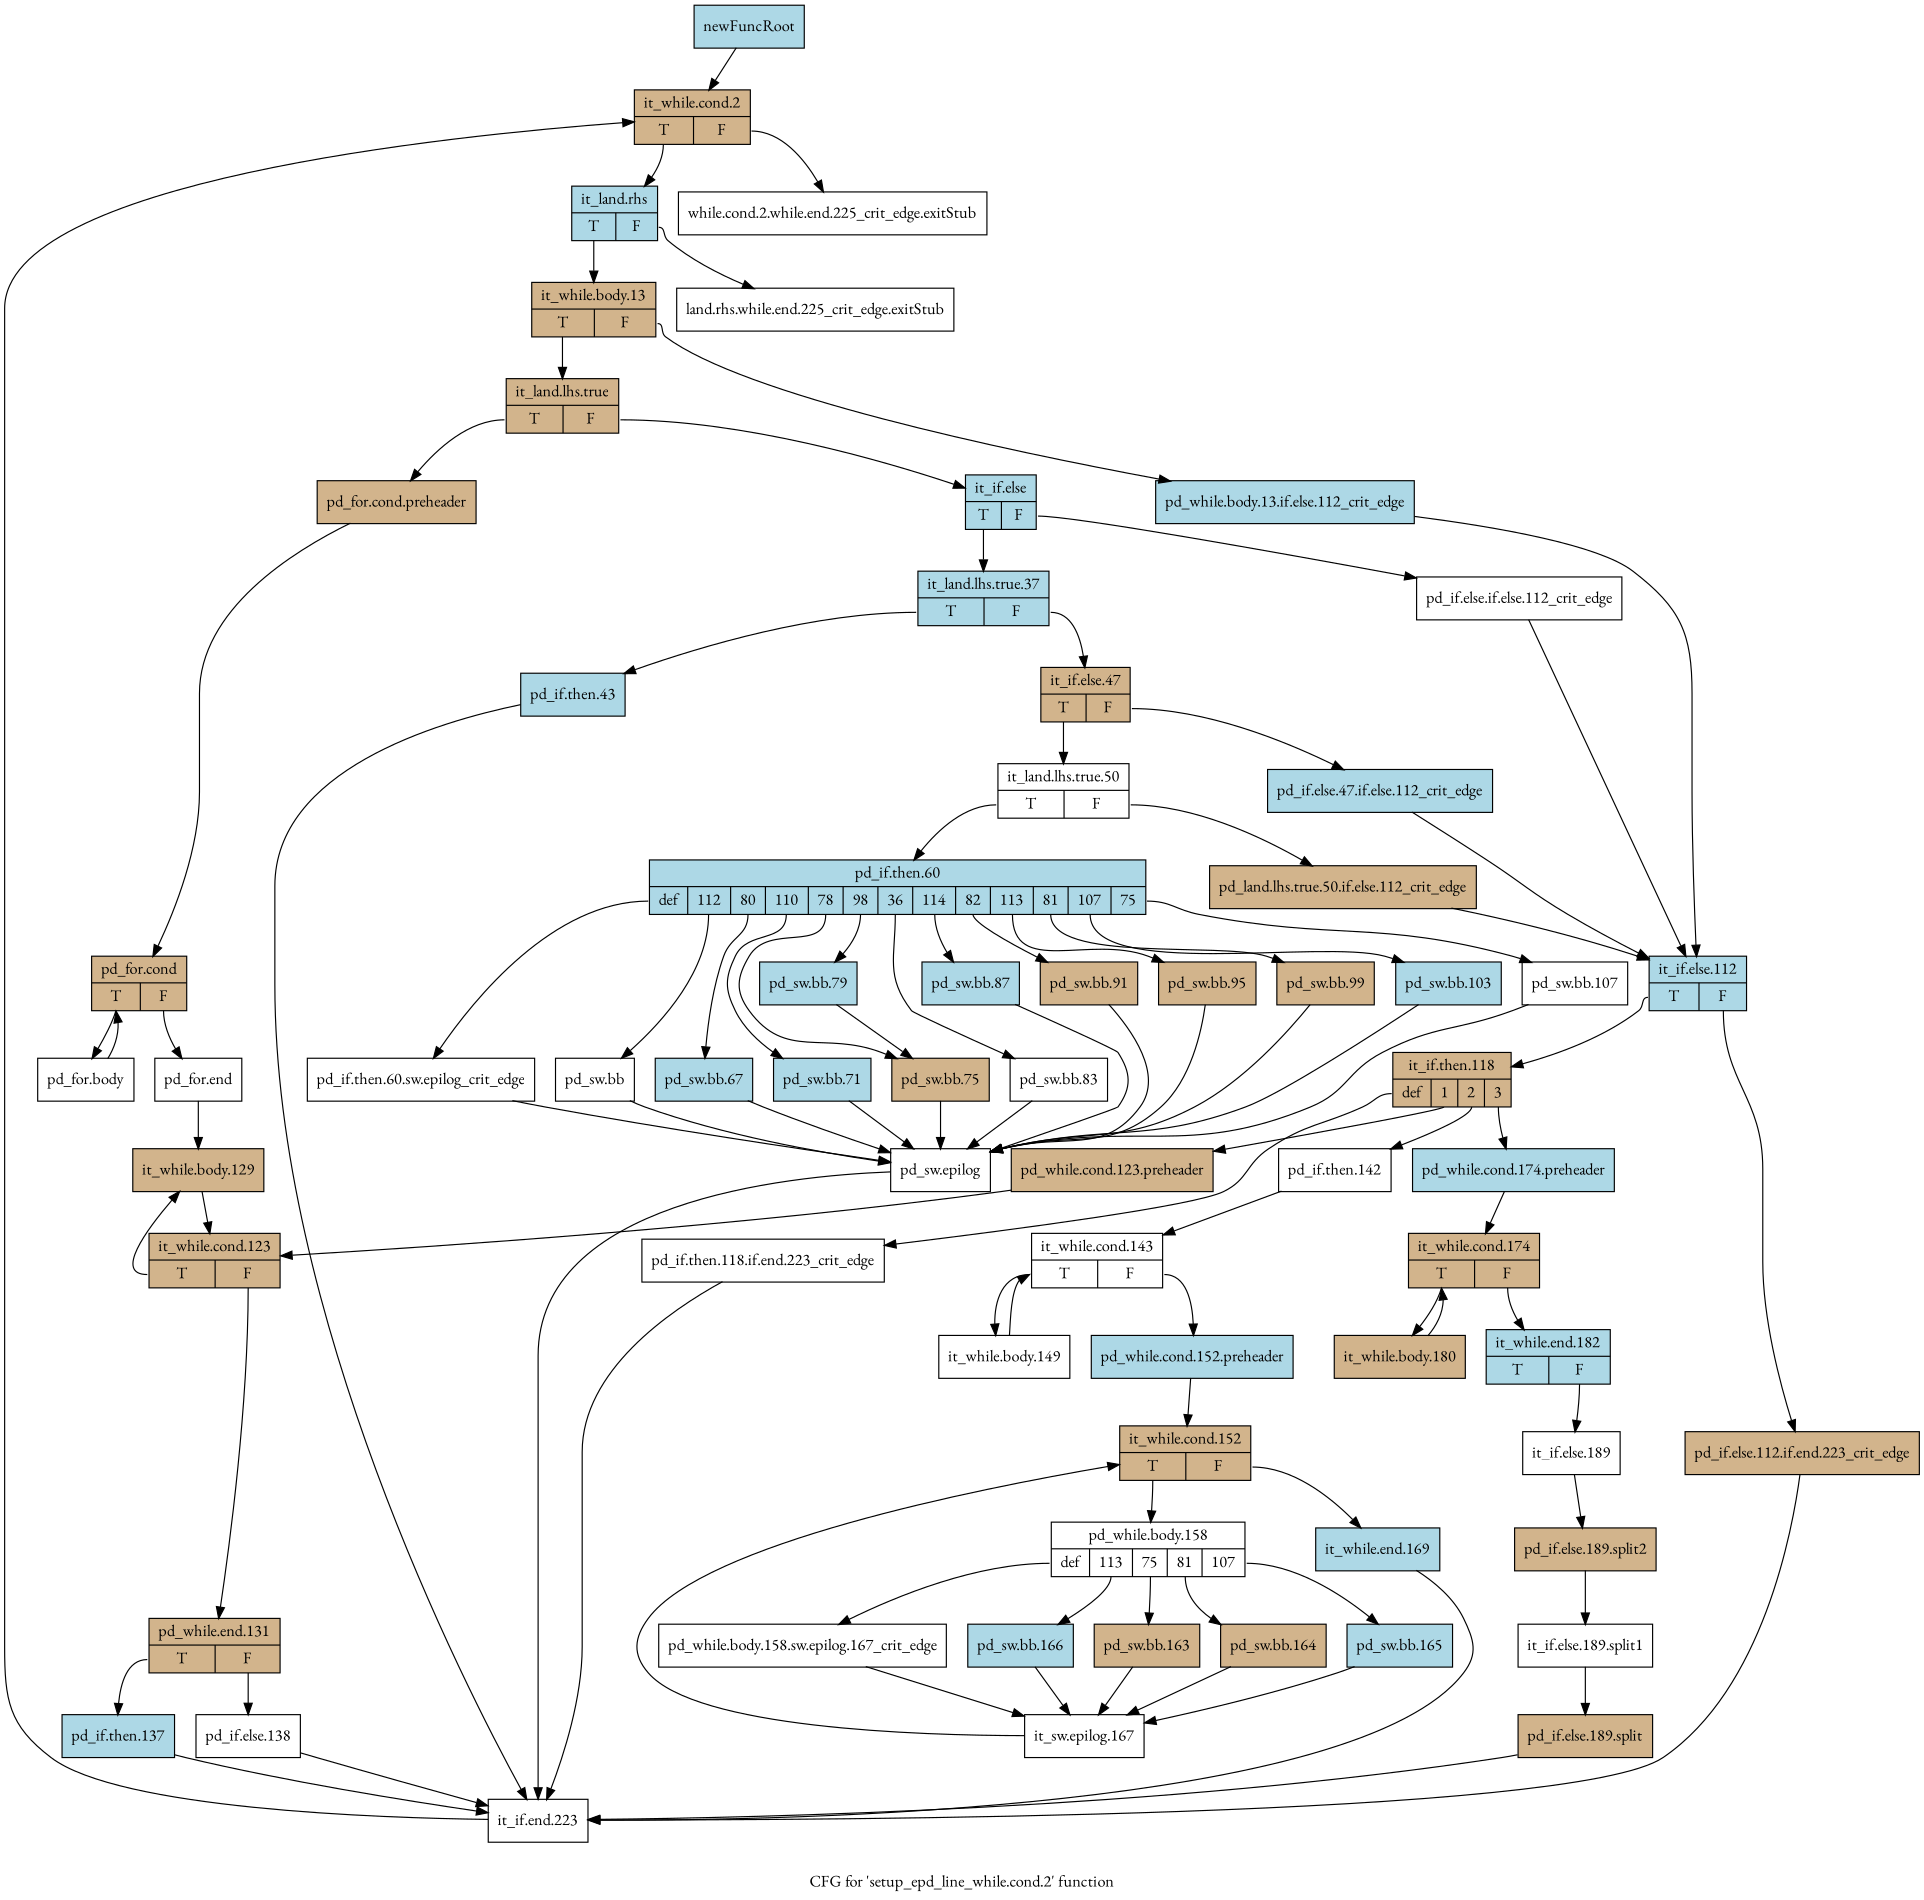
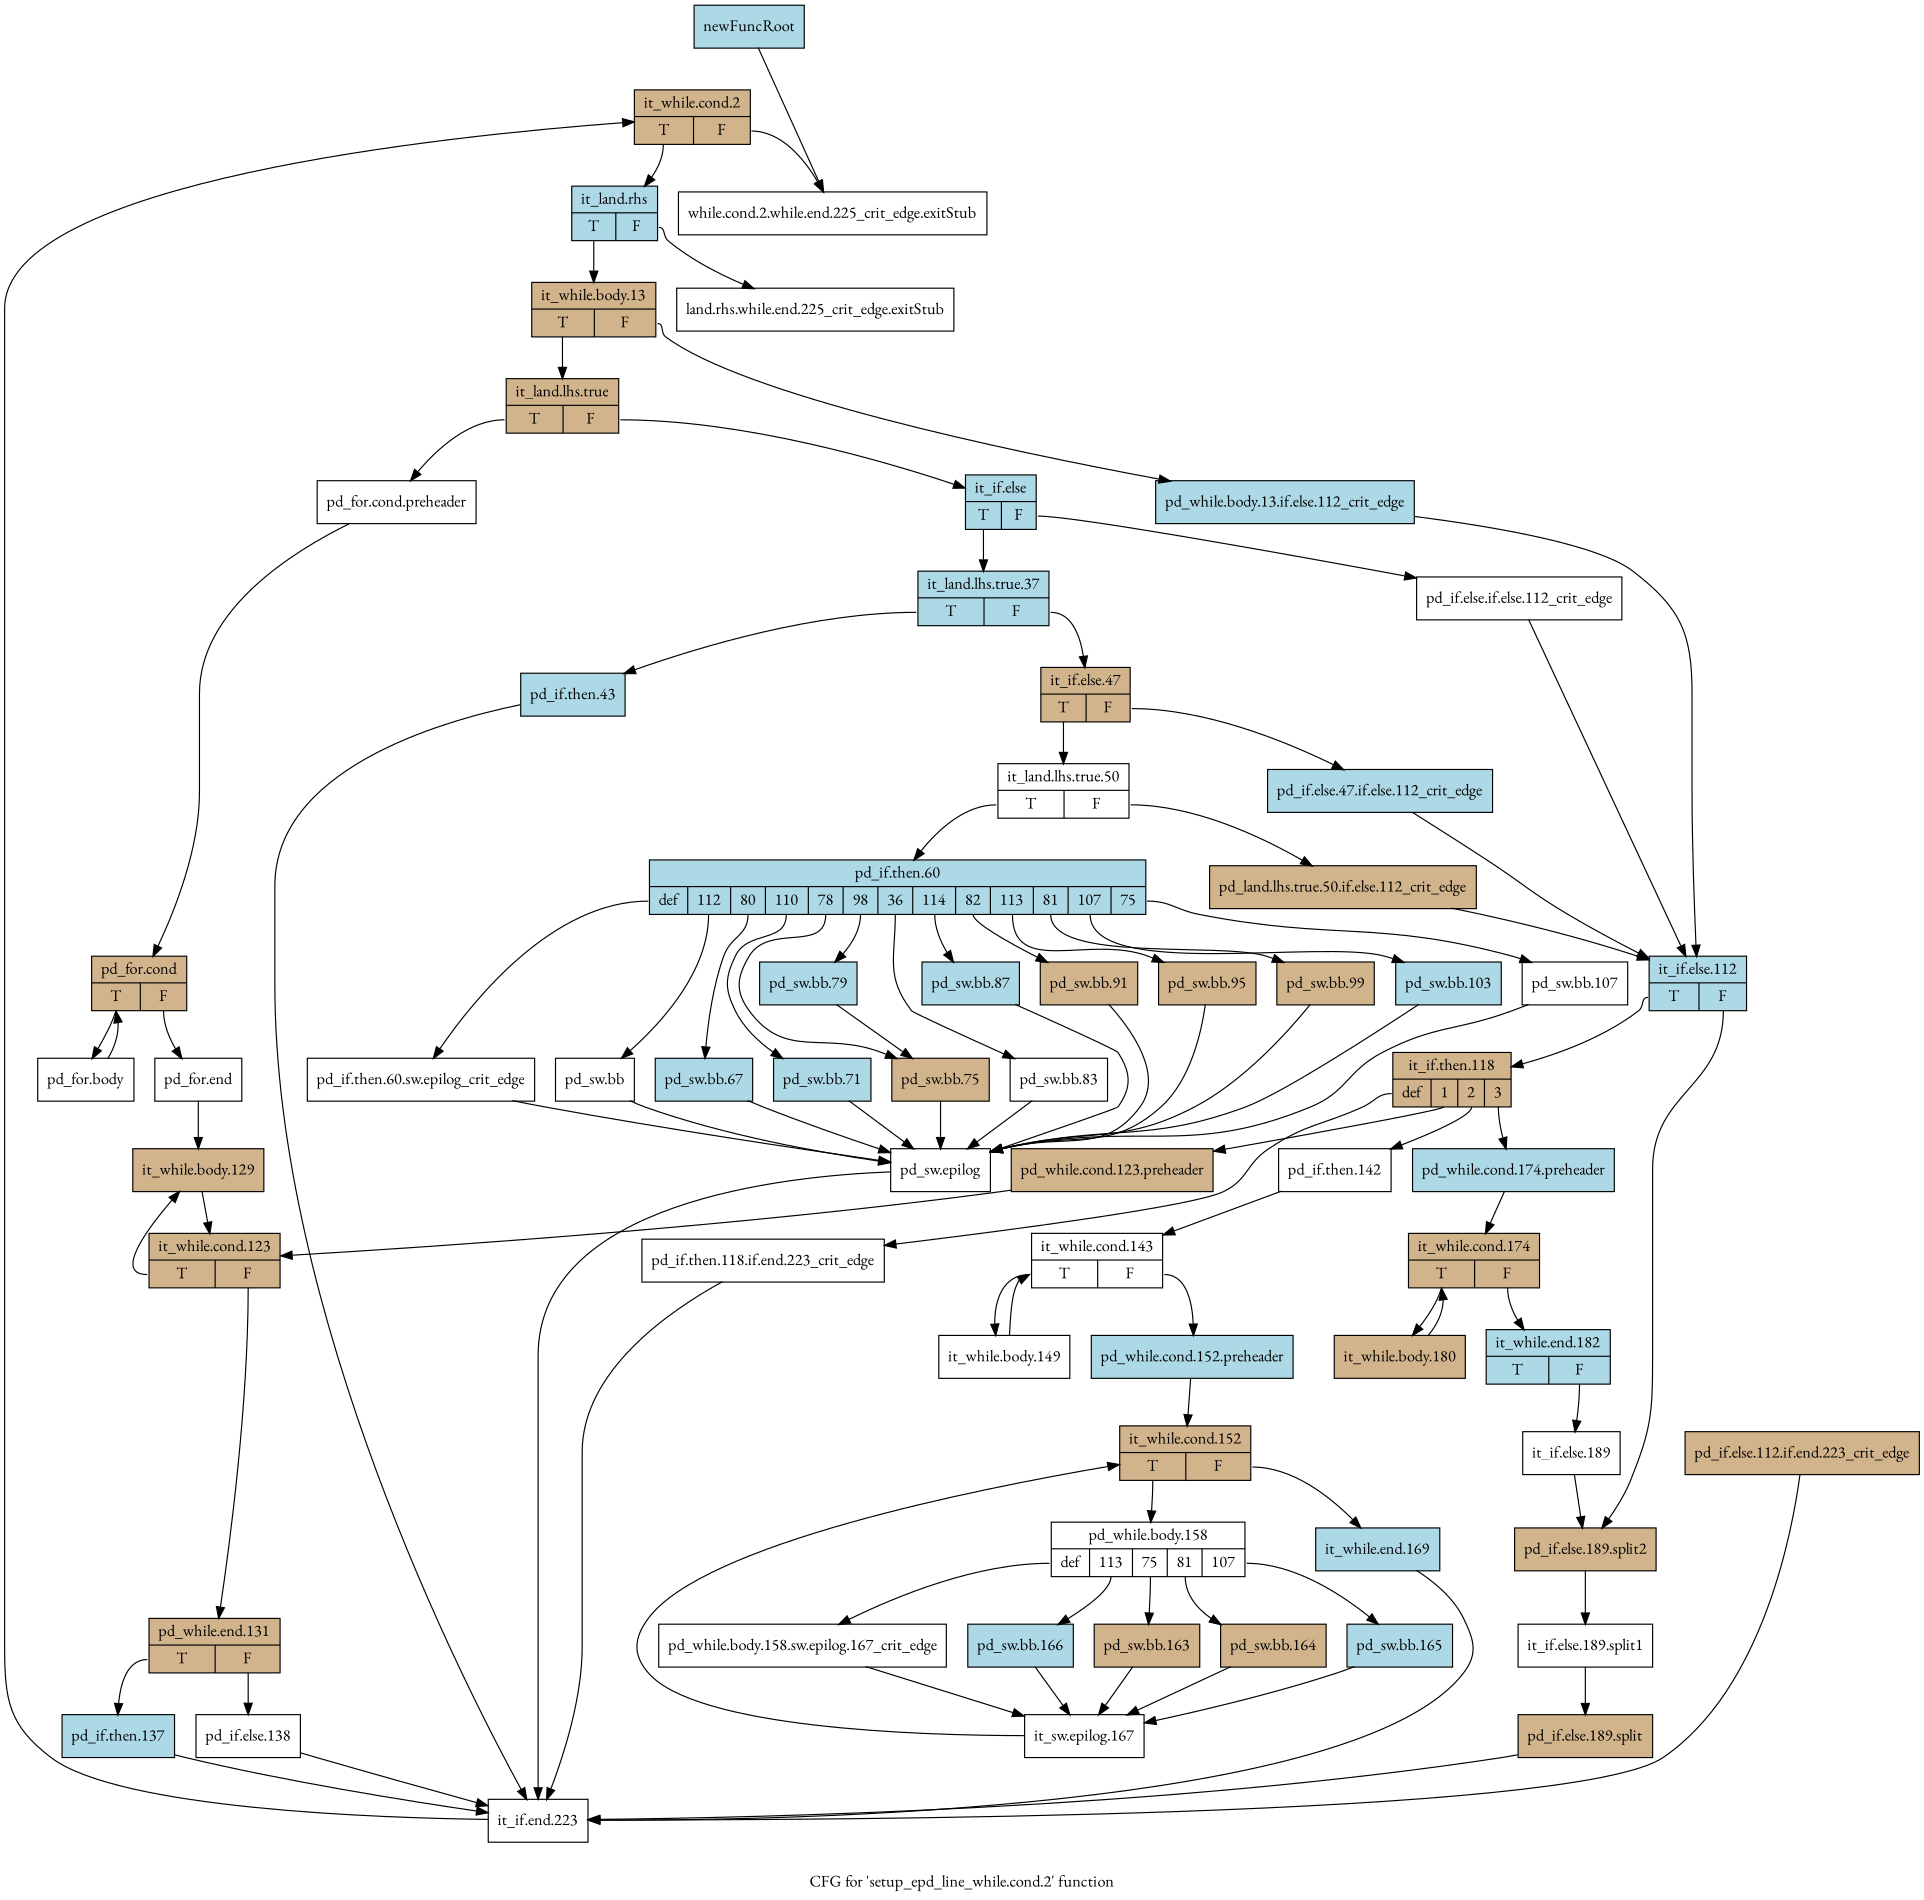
(726, 64) -> (788, 114)
(397, 502) -> (397, 502)
(1763, 1214) -> (1653, 1260)
